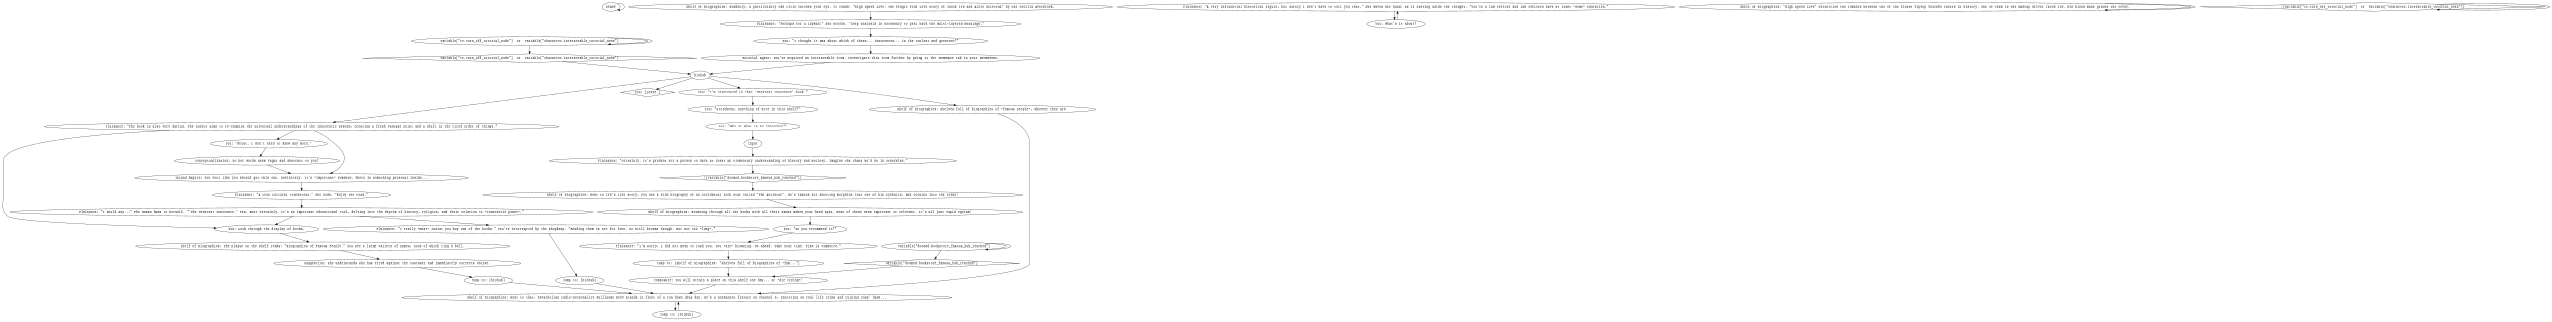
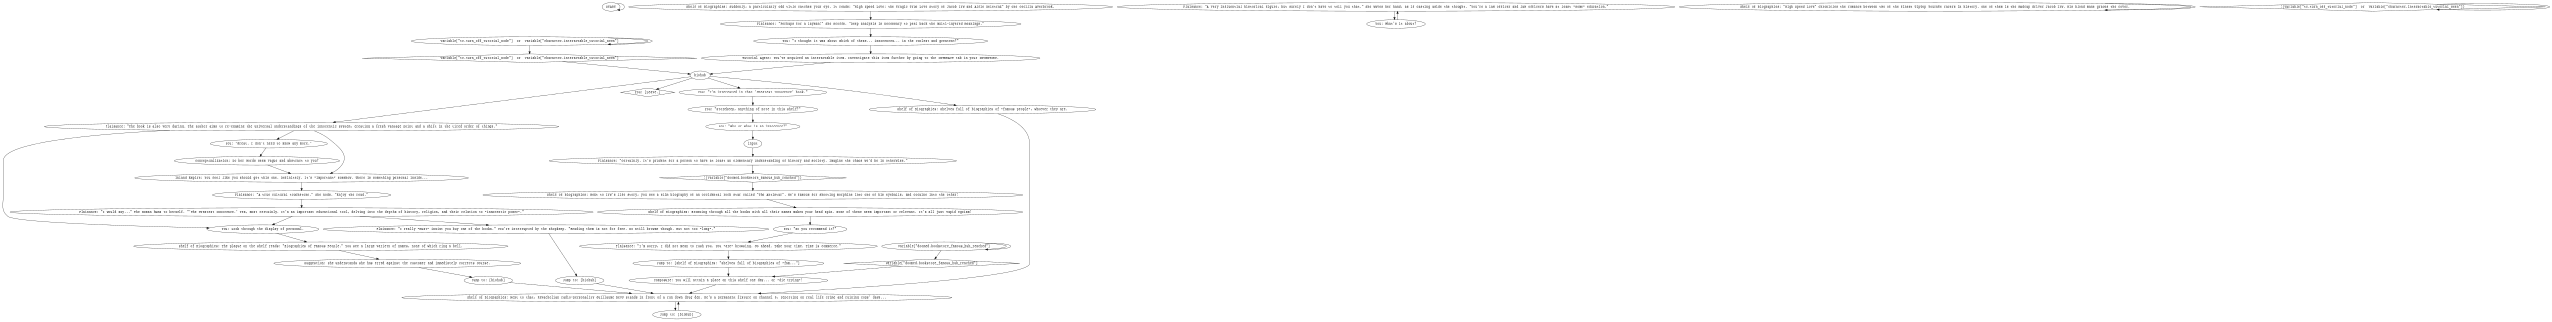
(267, 229) -> (263, 229)
